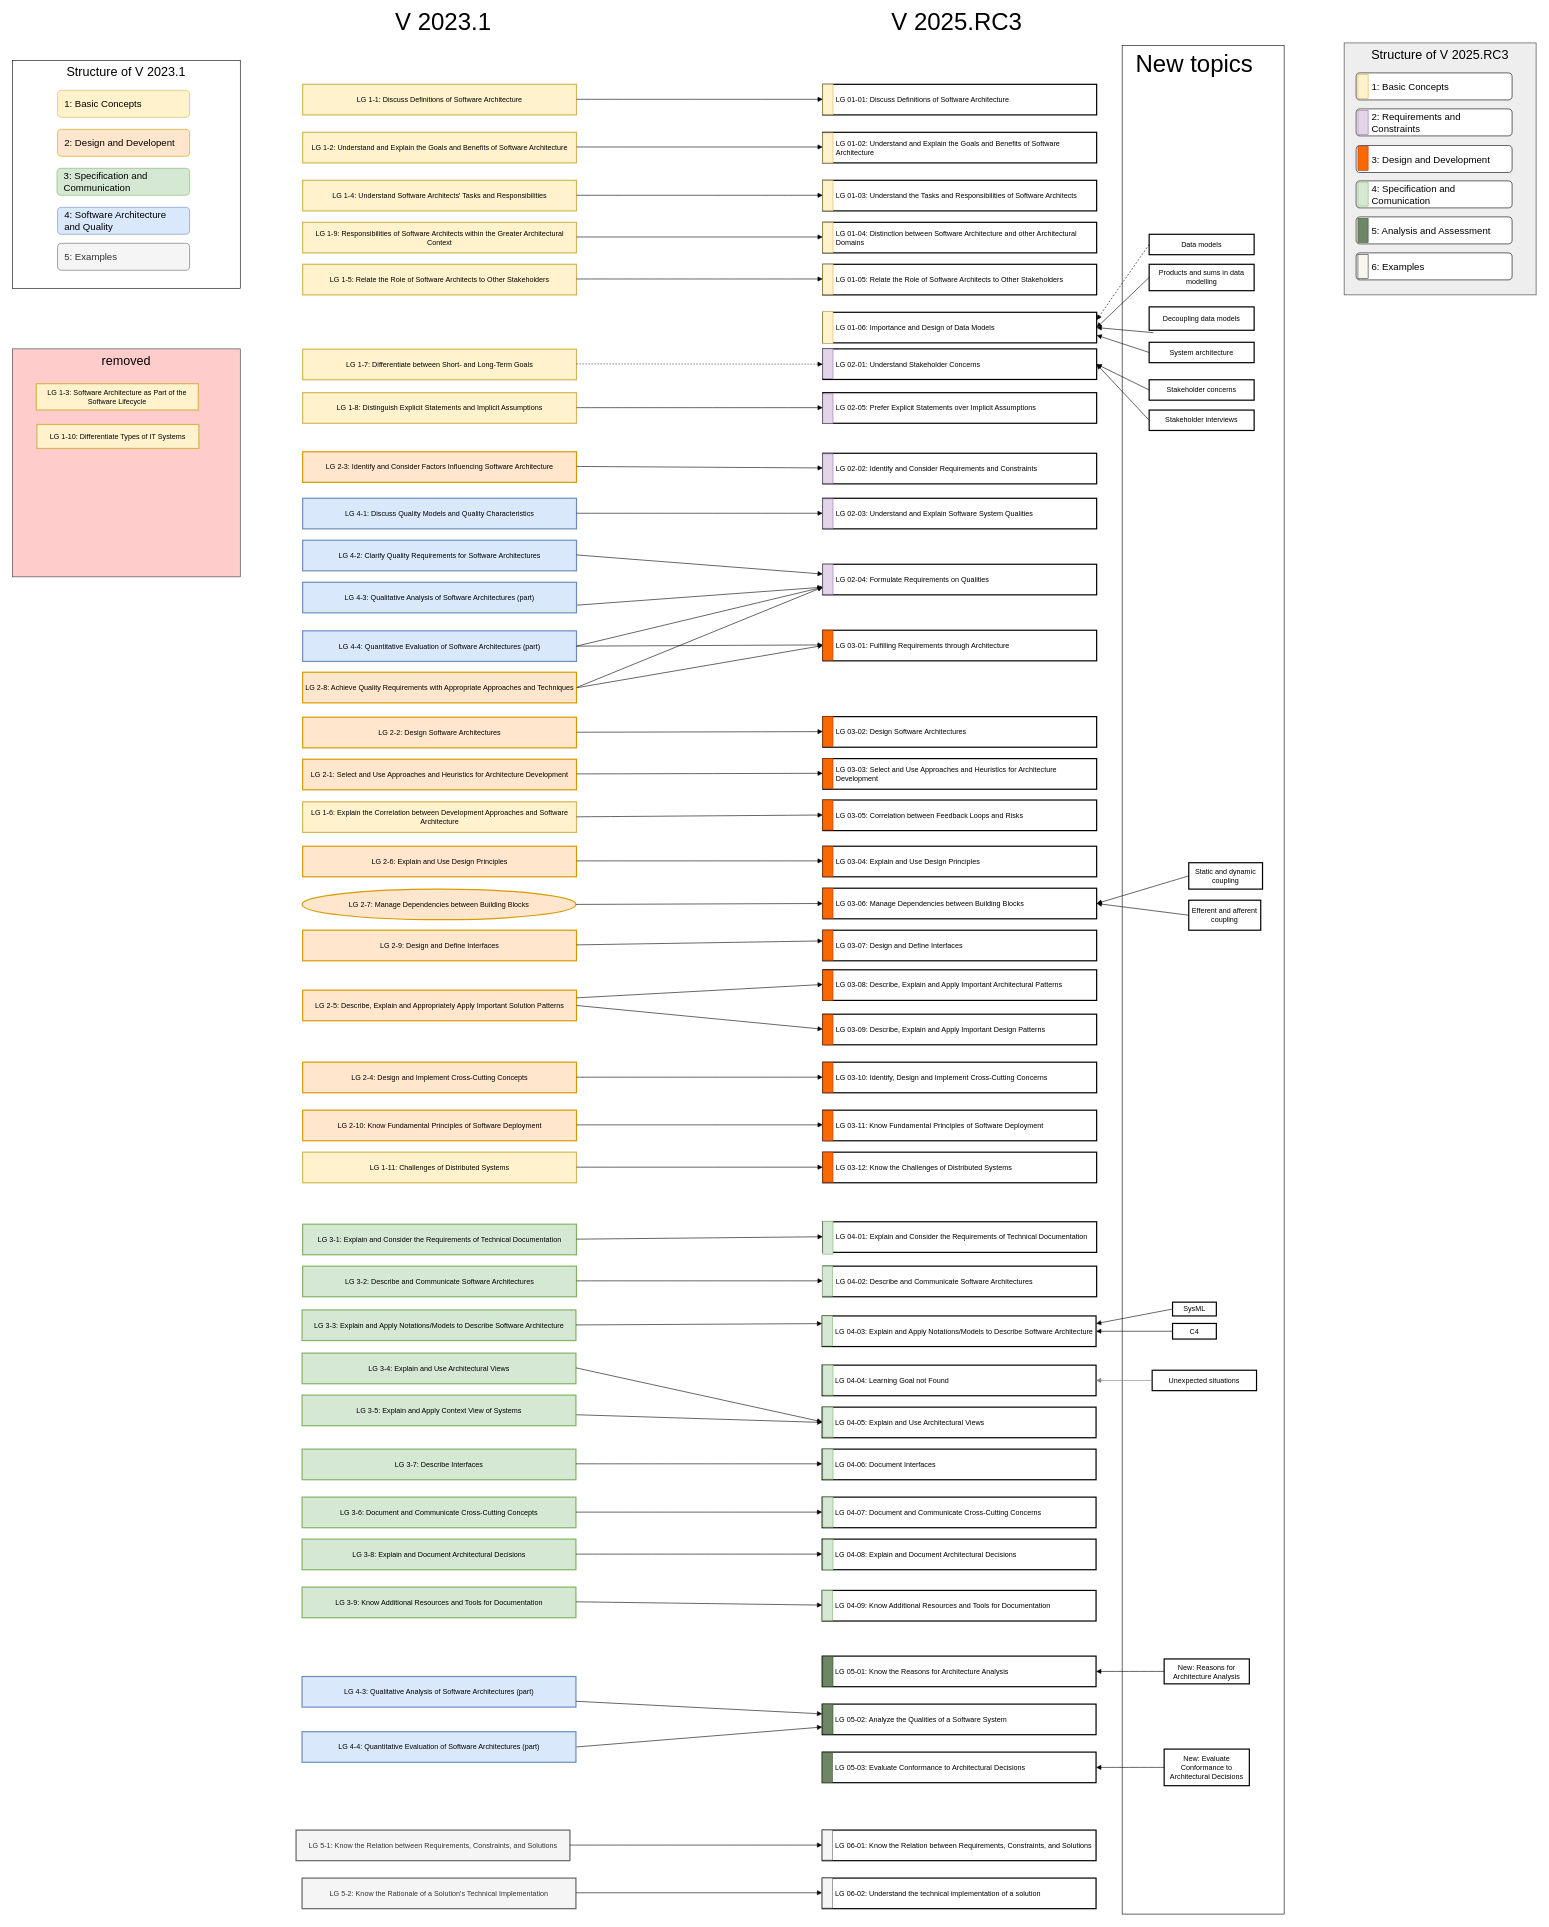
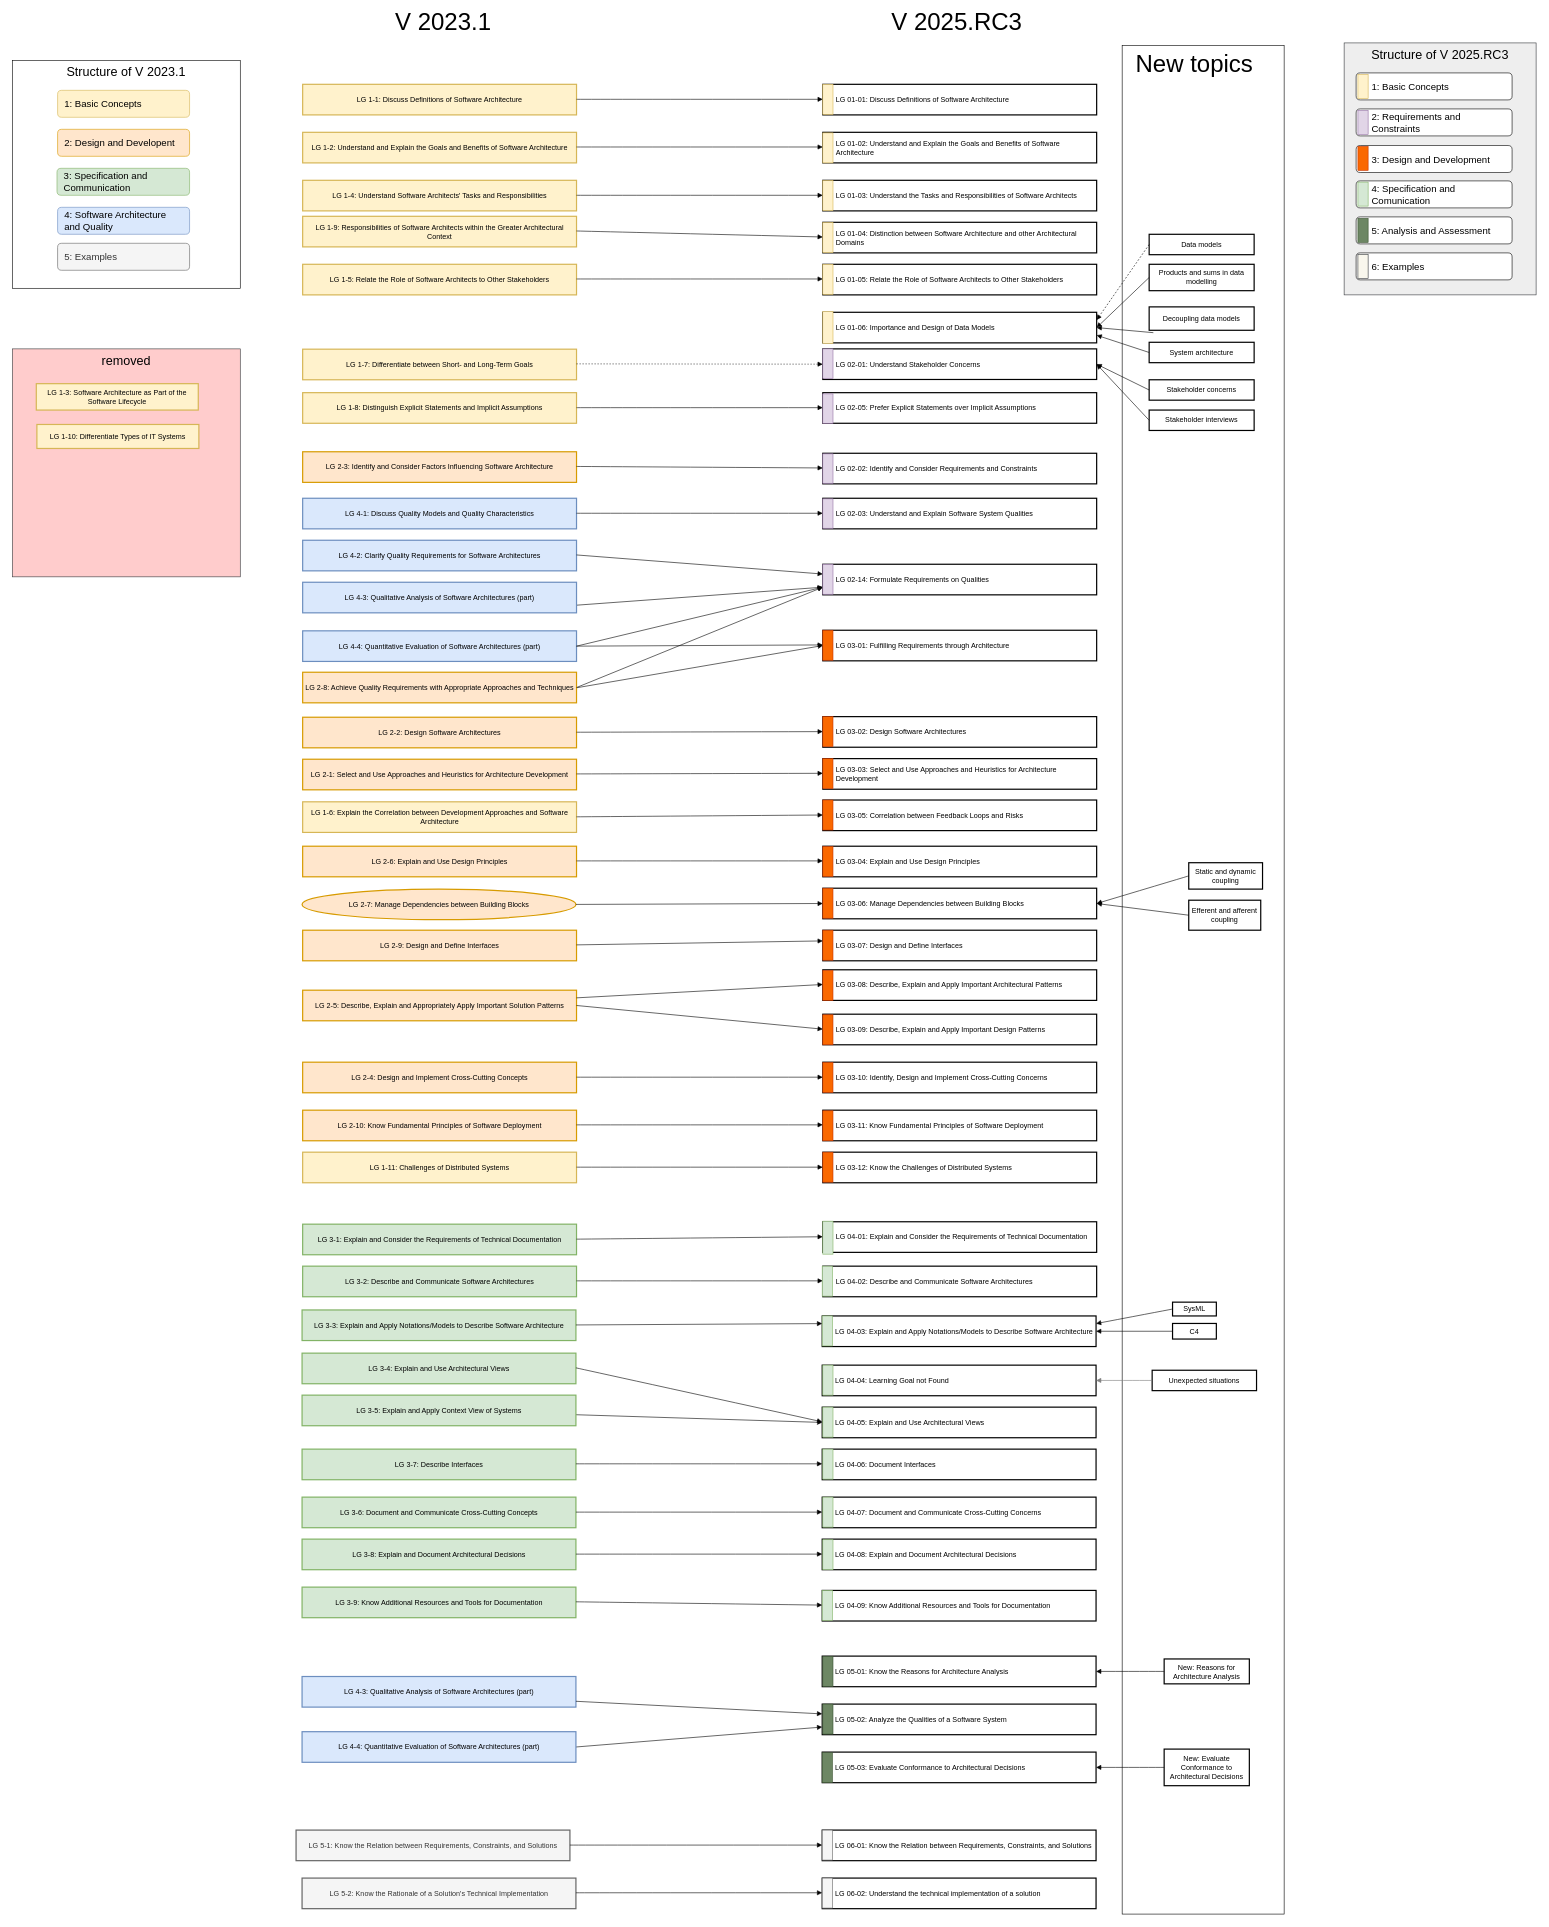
(440, 238) -> (440, 232)
(917, 580) -> (917, 580)
